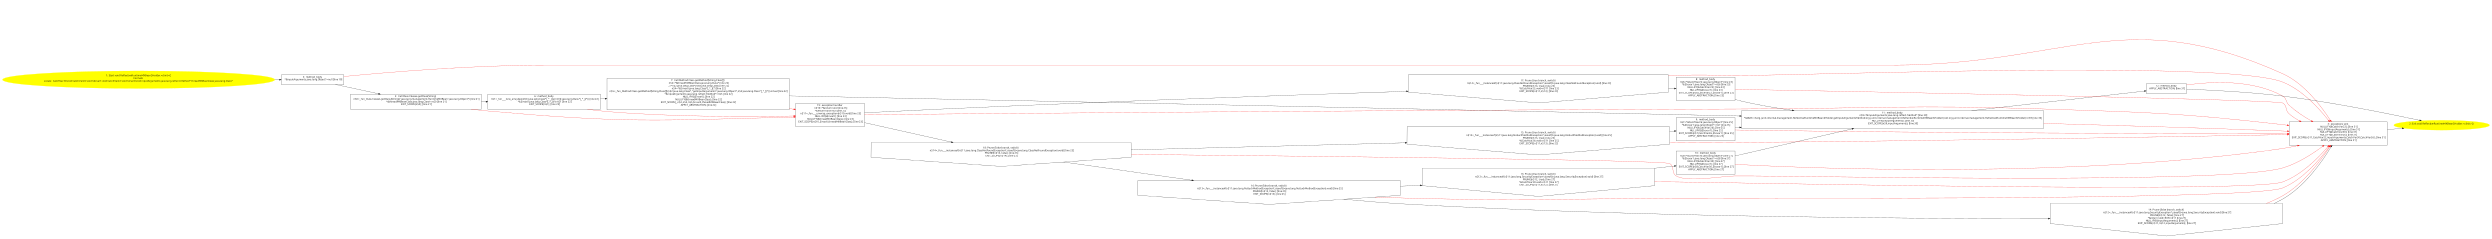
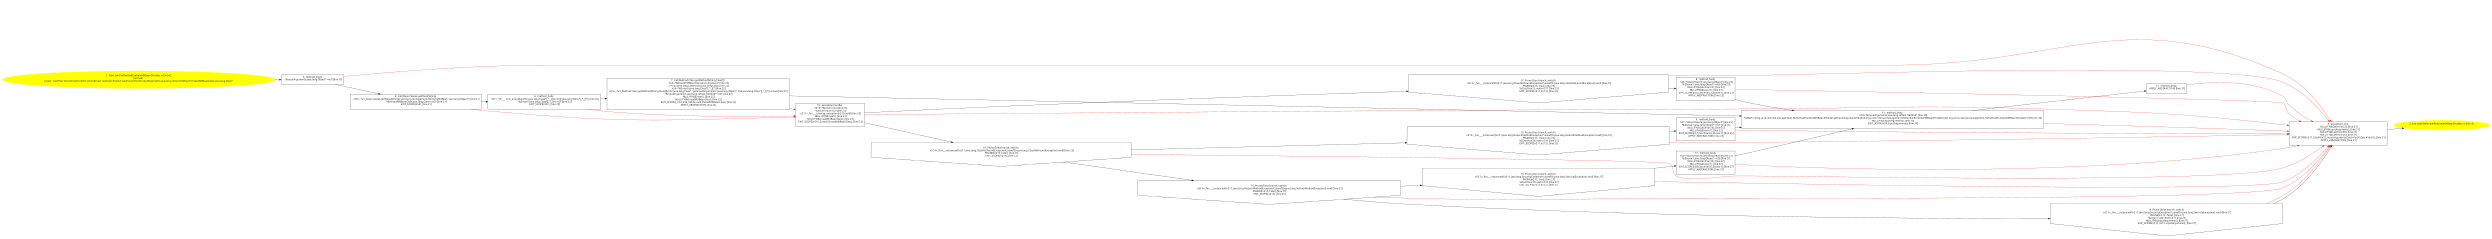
(2304, 99) -> none
